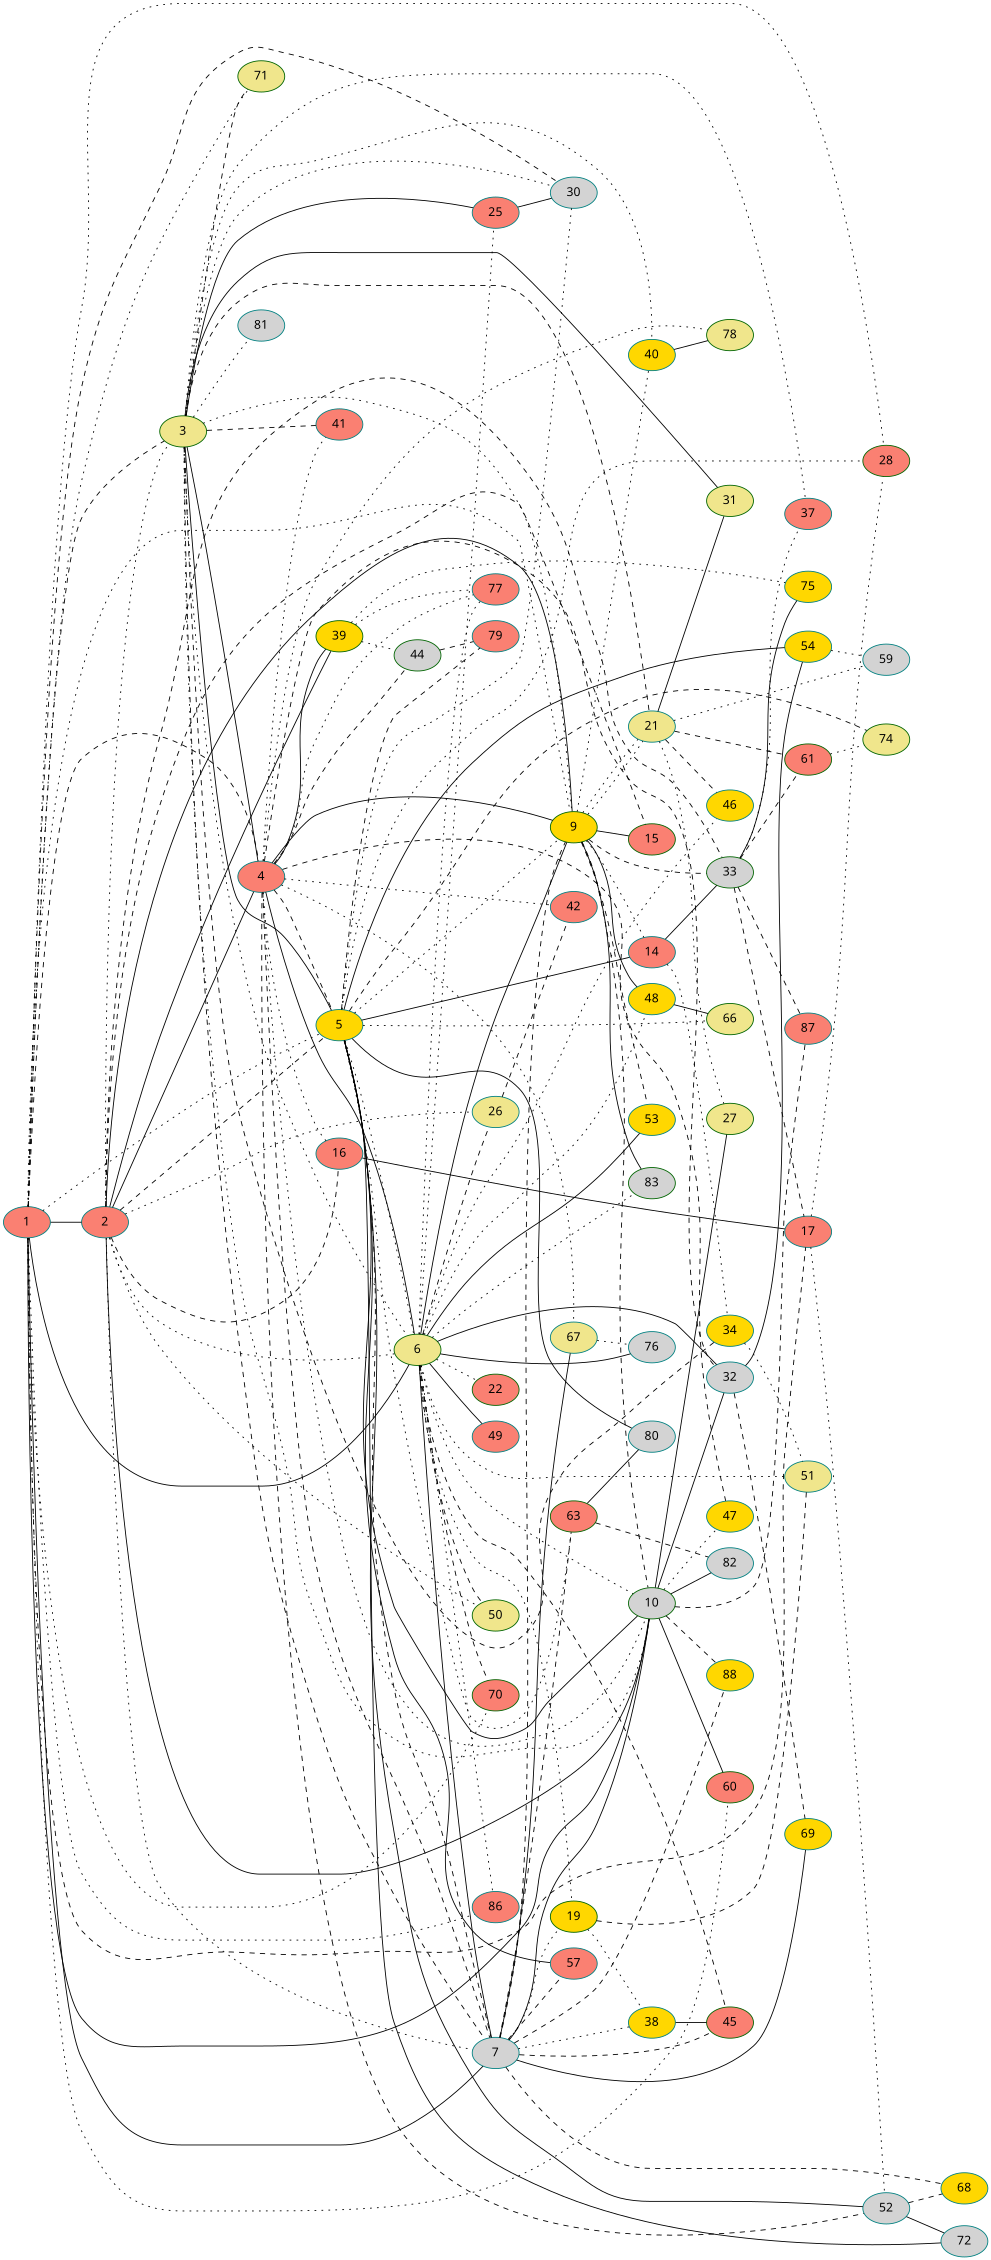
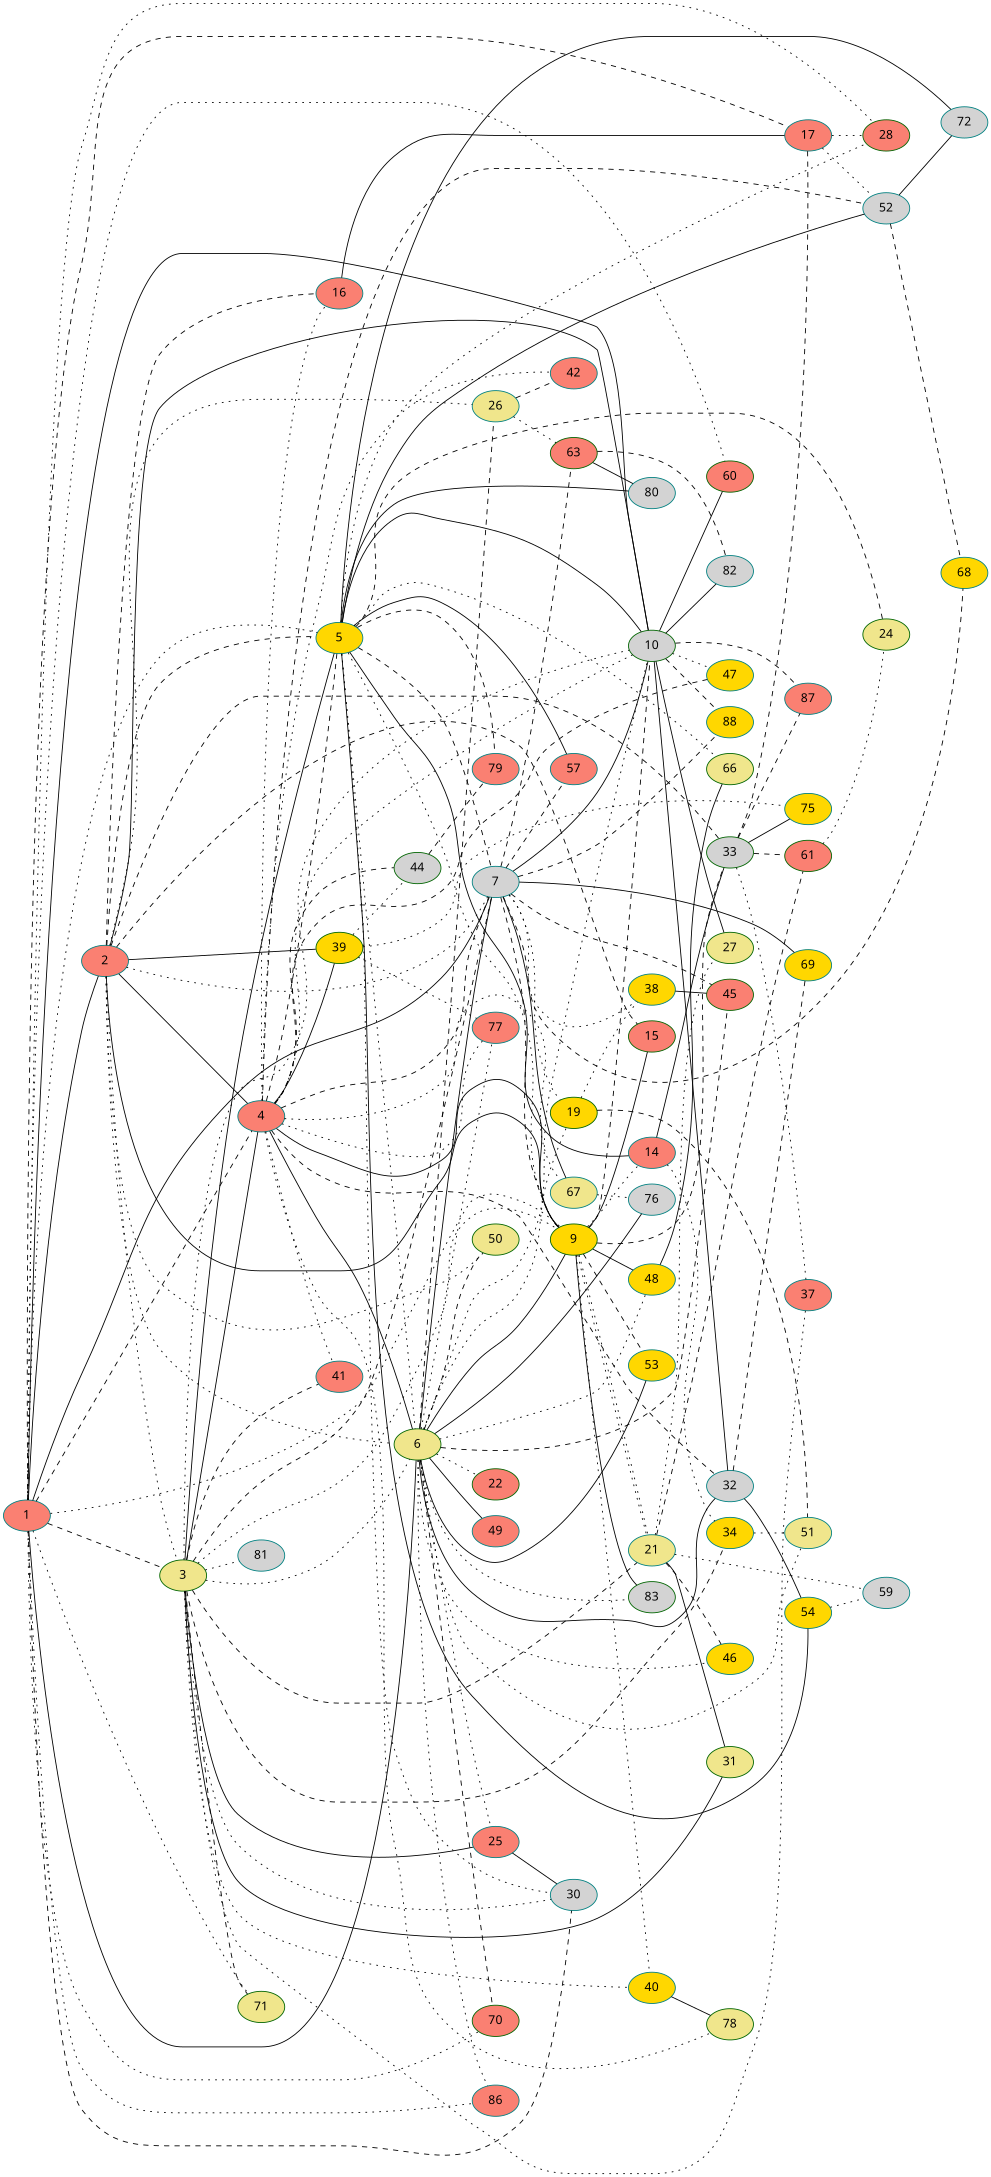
(886, 740) -> (886, 635)
(420, 1504) -> (541, 434)
